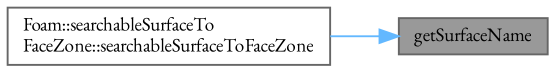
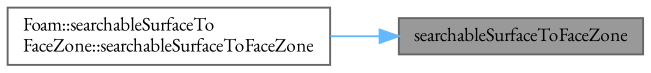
(473, 36) -> (521, 36)
